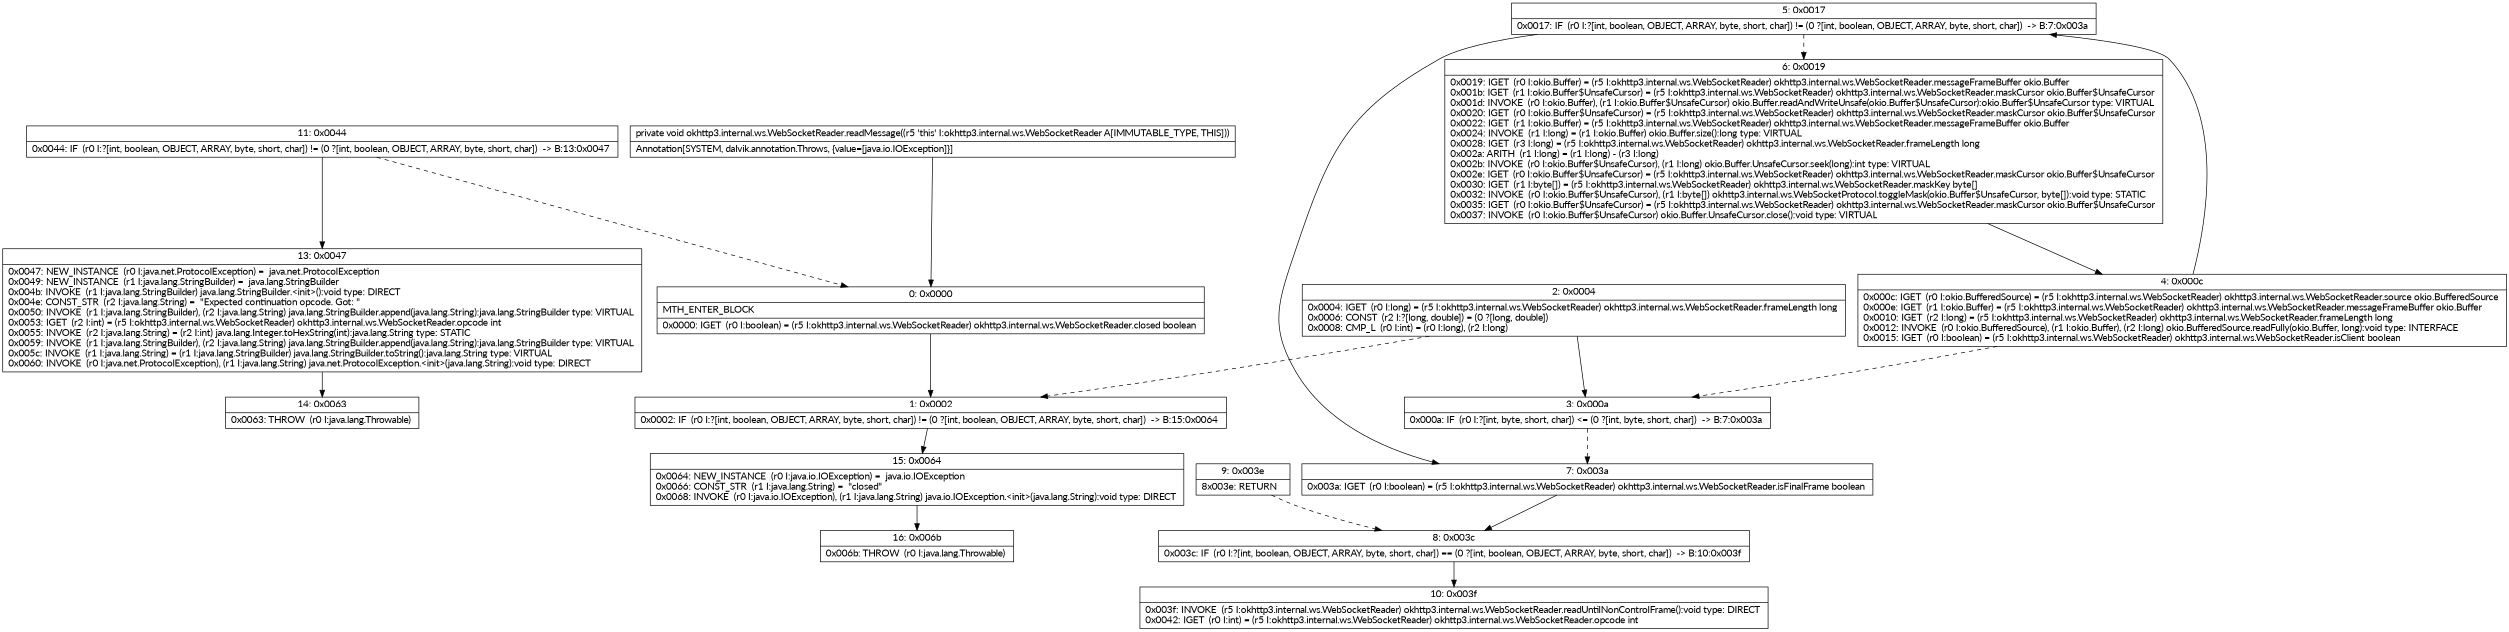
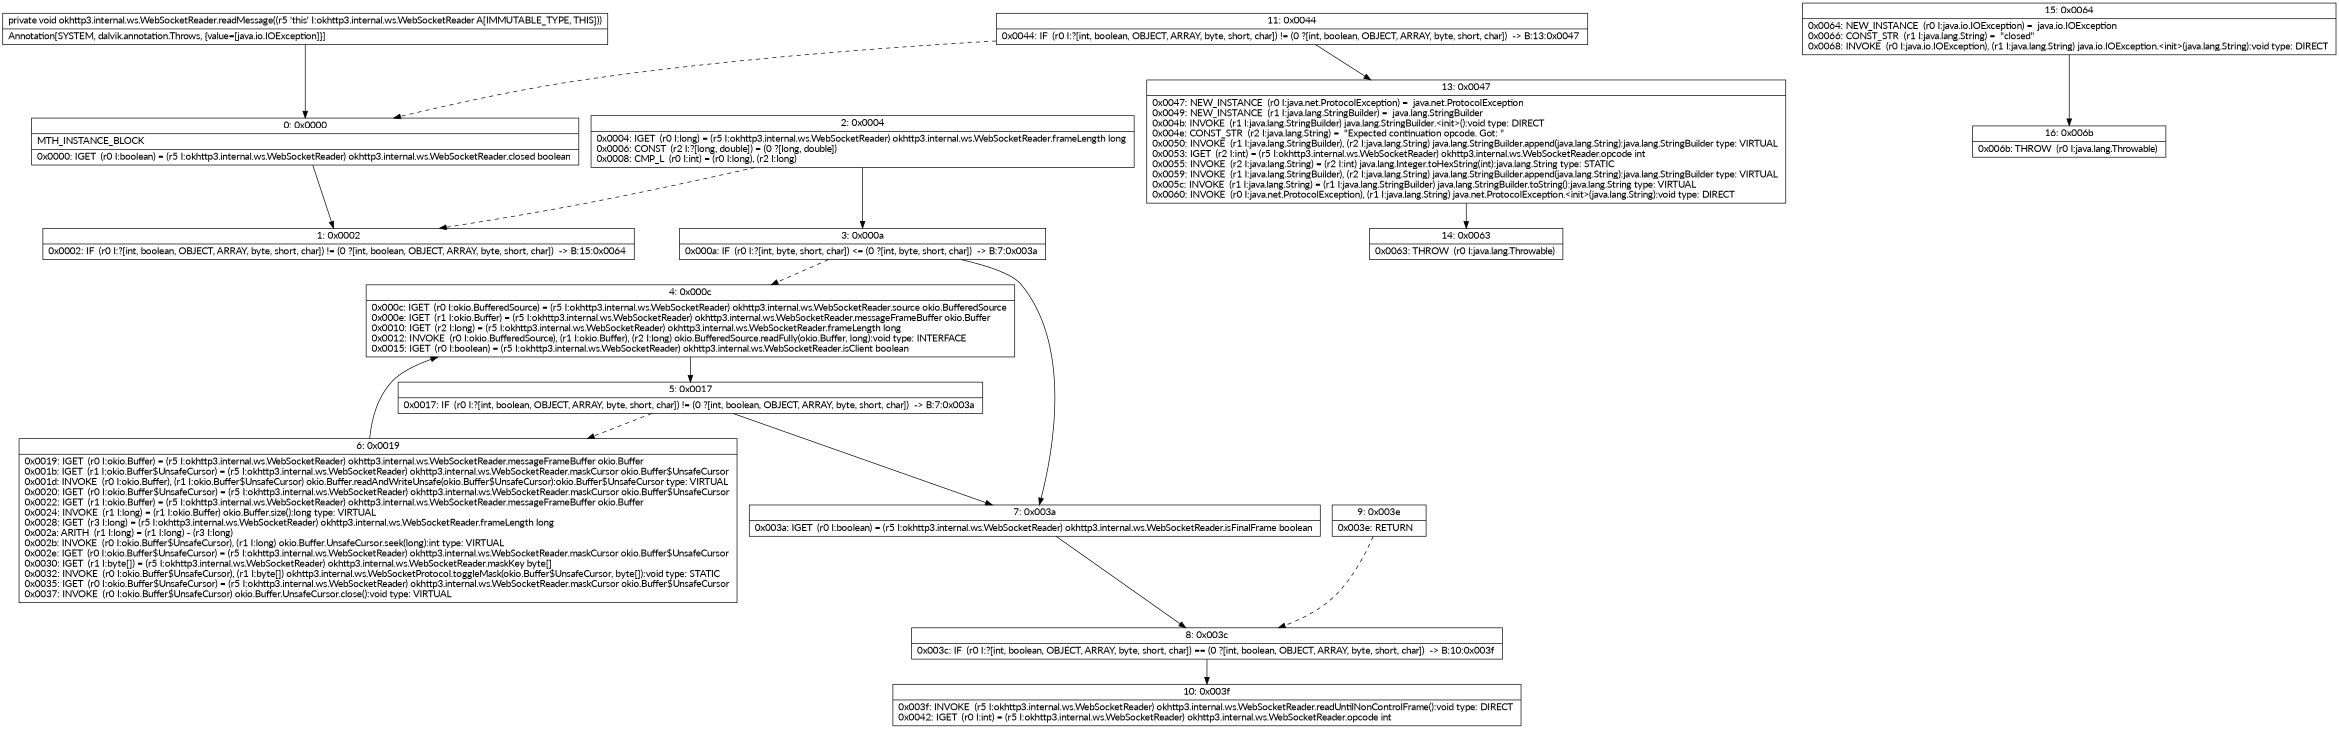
(708, 310) -> (91, 141)
(1848, 373) -> (803, 271)
(926, 438) -> none
(1587, 443) -> (1051, 356)
(1243, 487) -> (1379, 528)
